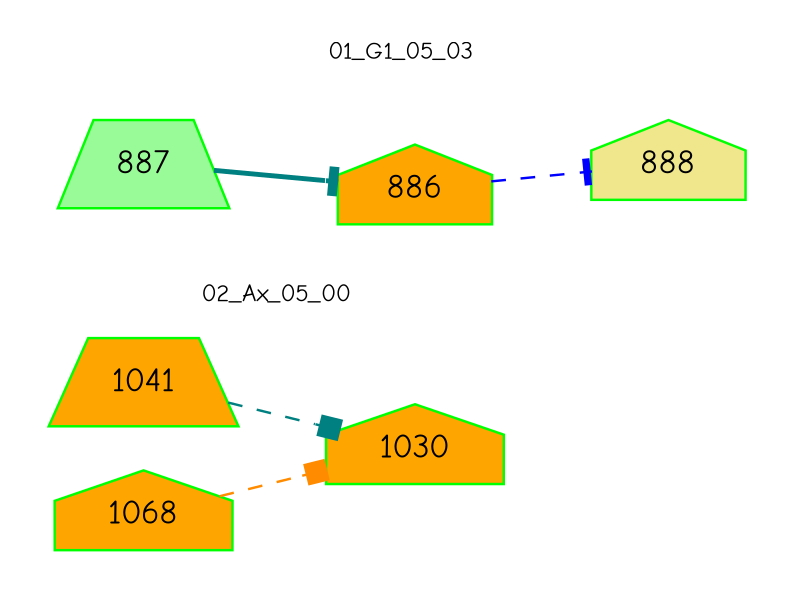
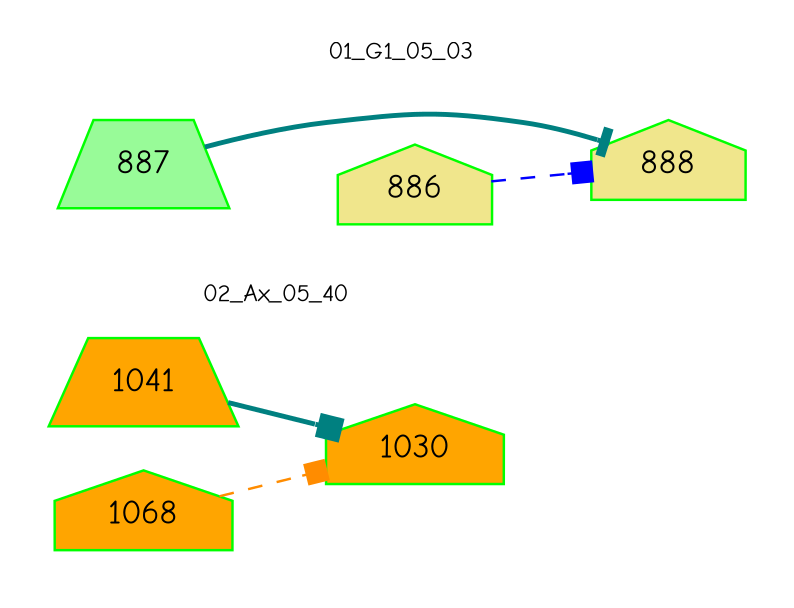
(270, 176) -> (401, 115)
(535, 177) -> (535, 177)
(415, 189) -> (415, 189)
(276, 295) -> (276, 295)
(272, 413) -> (272, 413)
